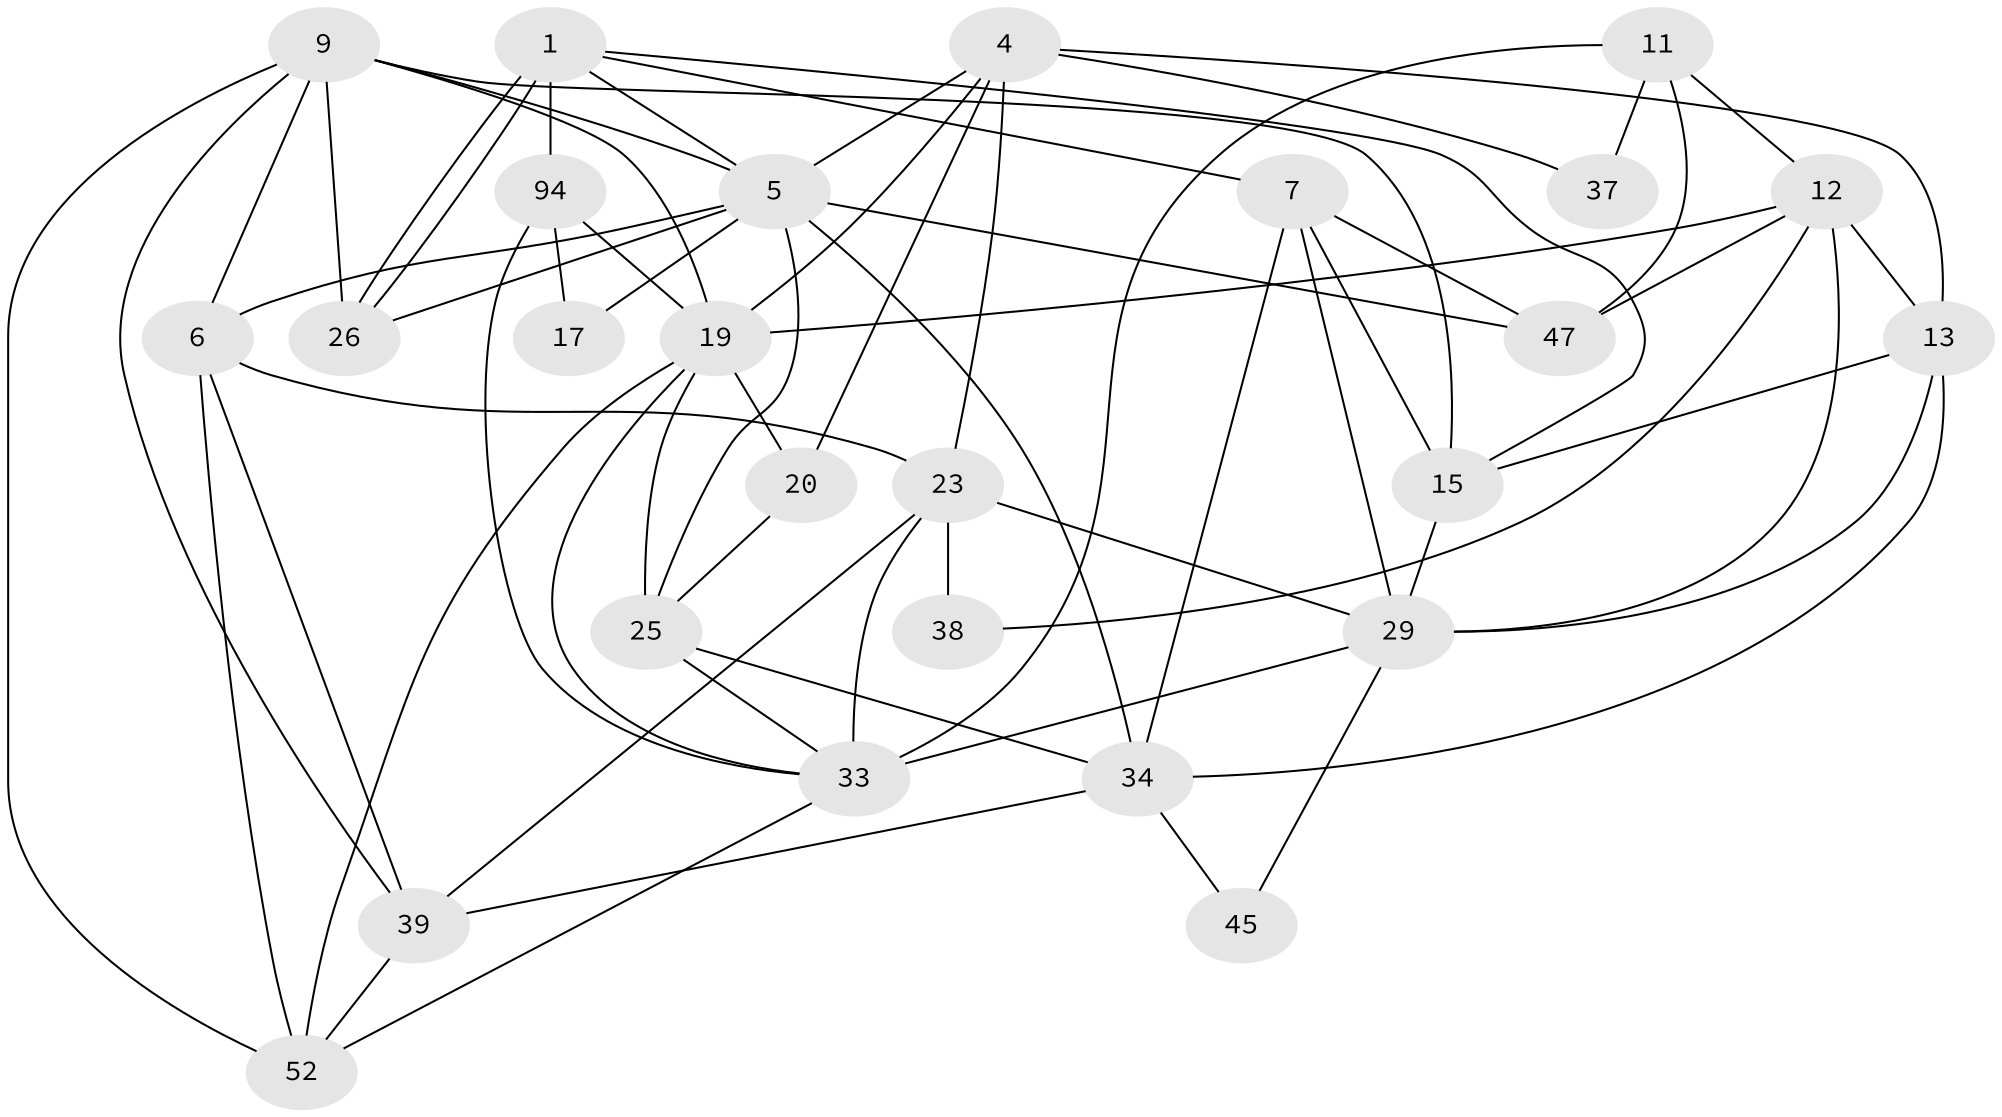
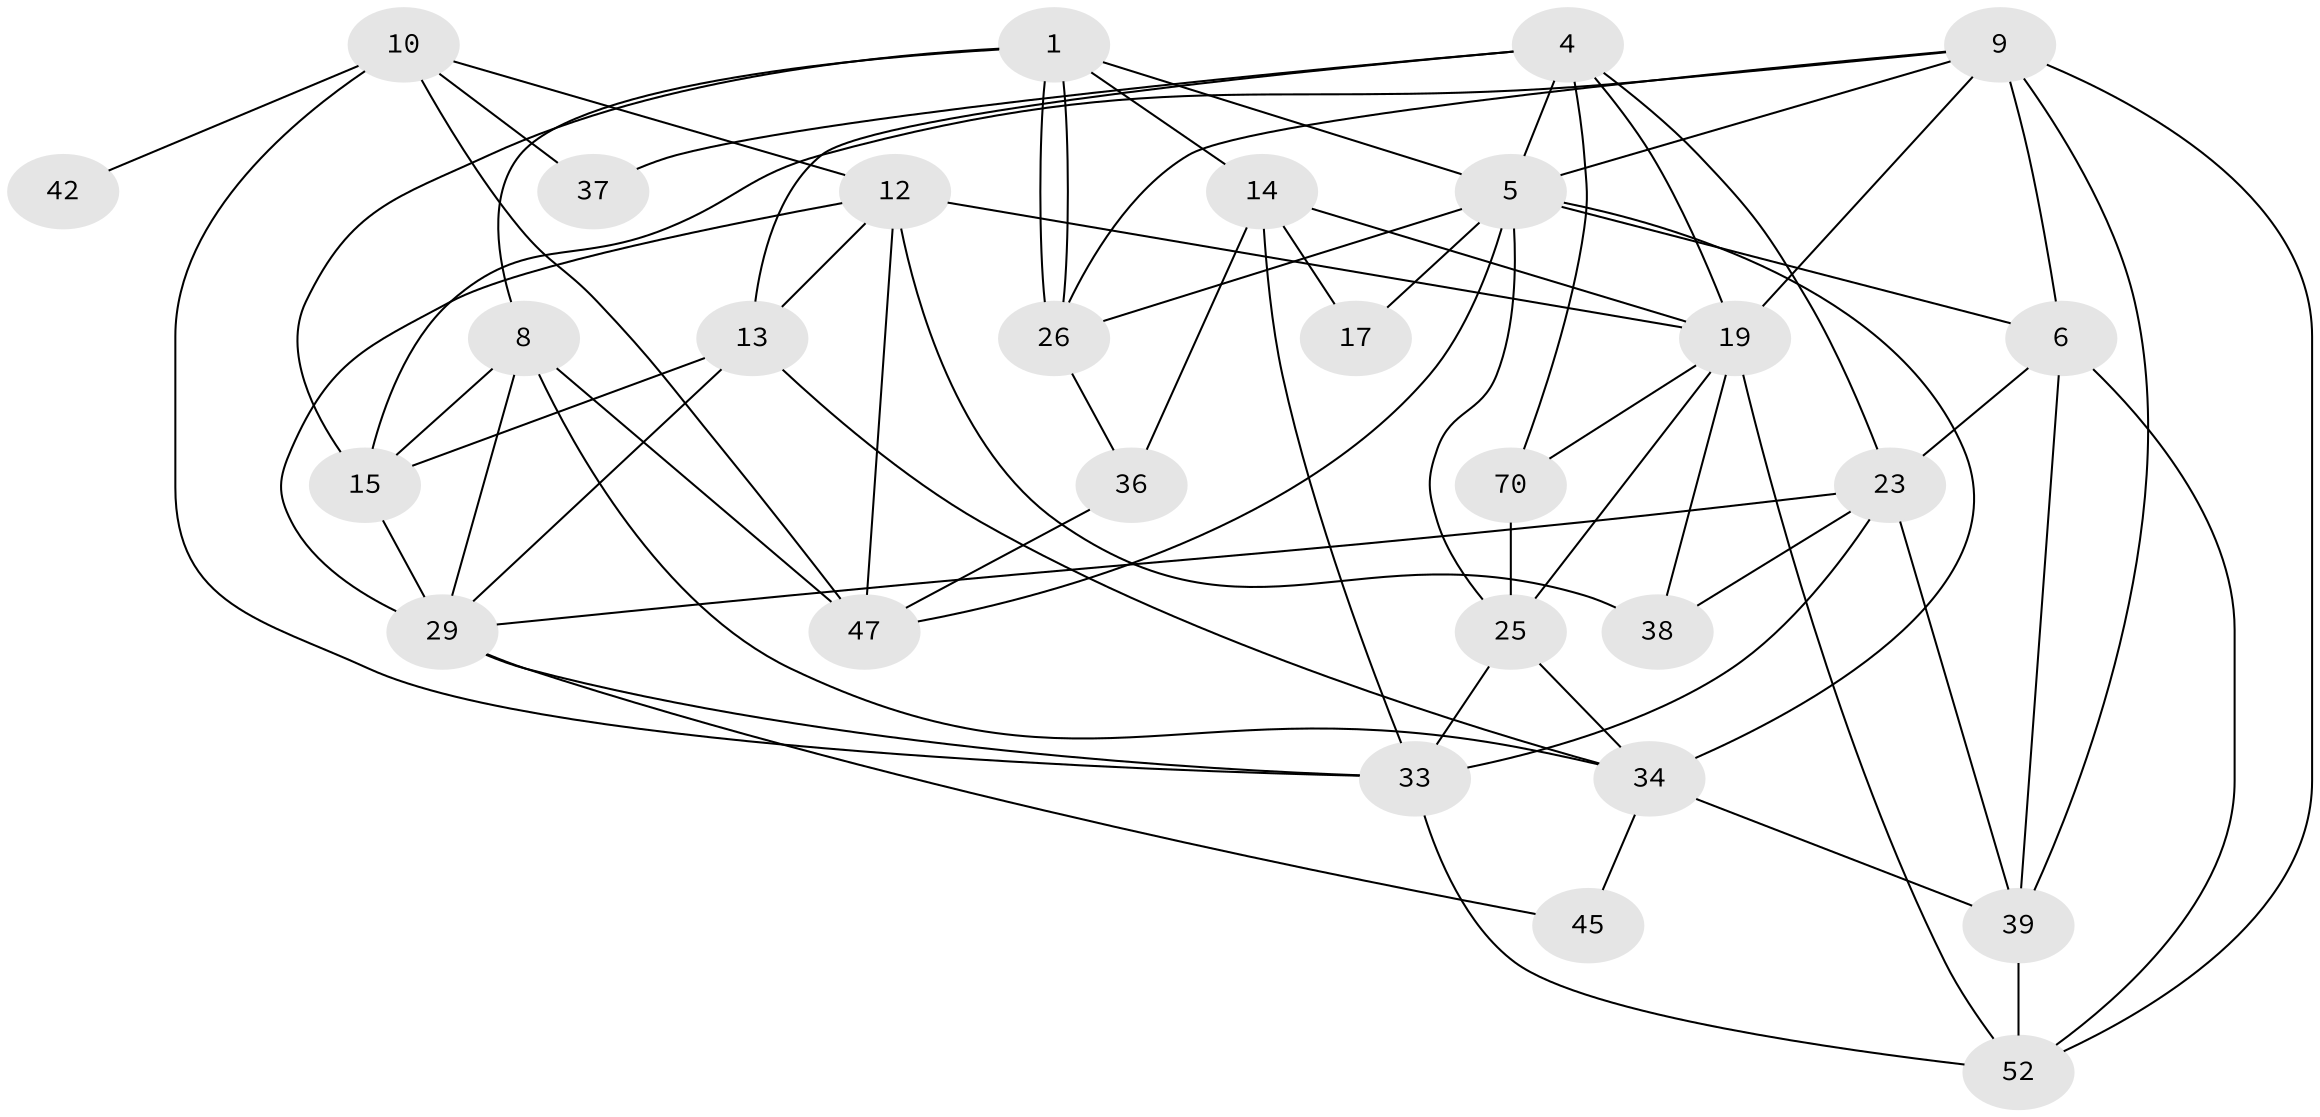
(1658, 45) -> (404, 45)
none -> (63, 192)
(551, 192) -> (1262, 192)
(1293, 192) -> (524, 338)
(801, 485) -> (1511, 485)
none -> (1132, 485)
(555, 629) -> (1696, 485)
